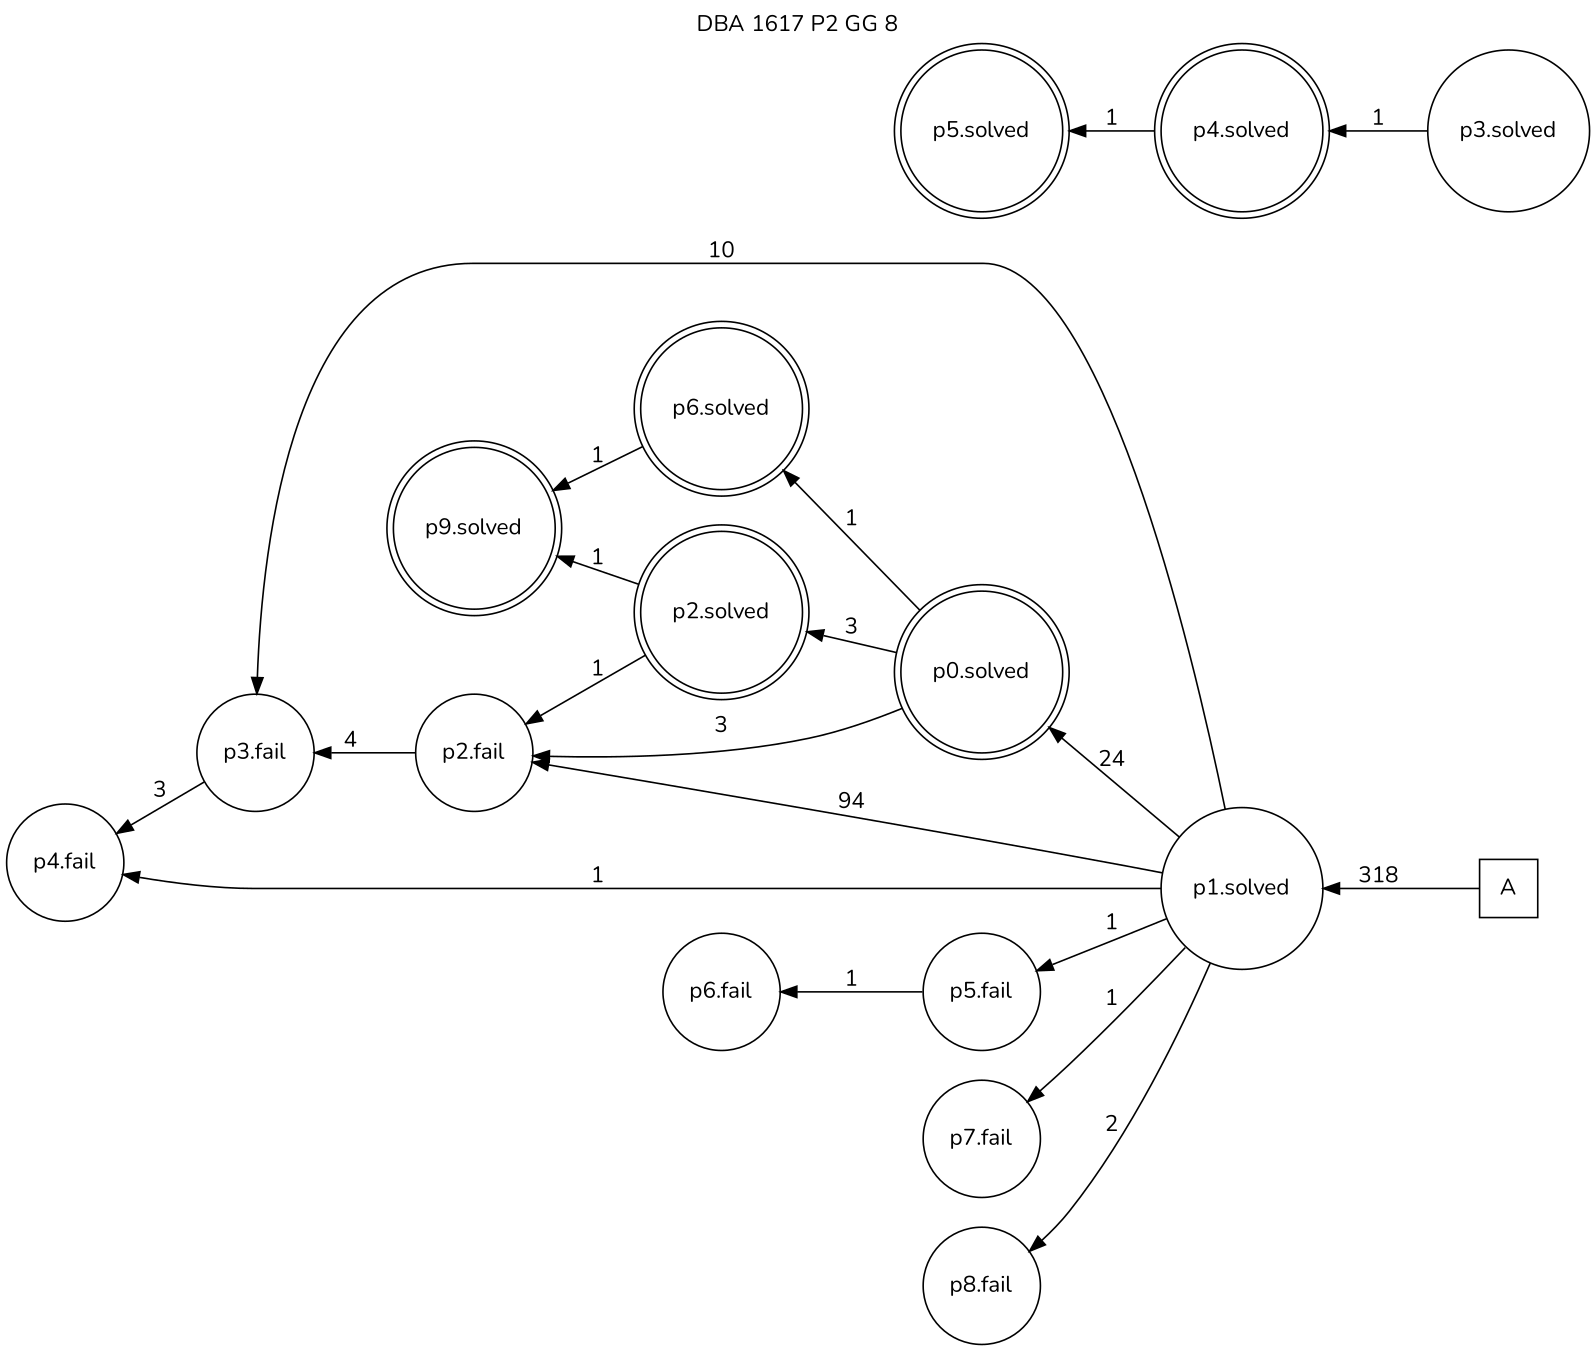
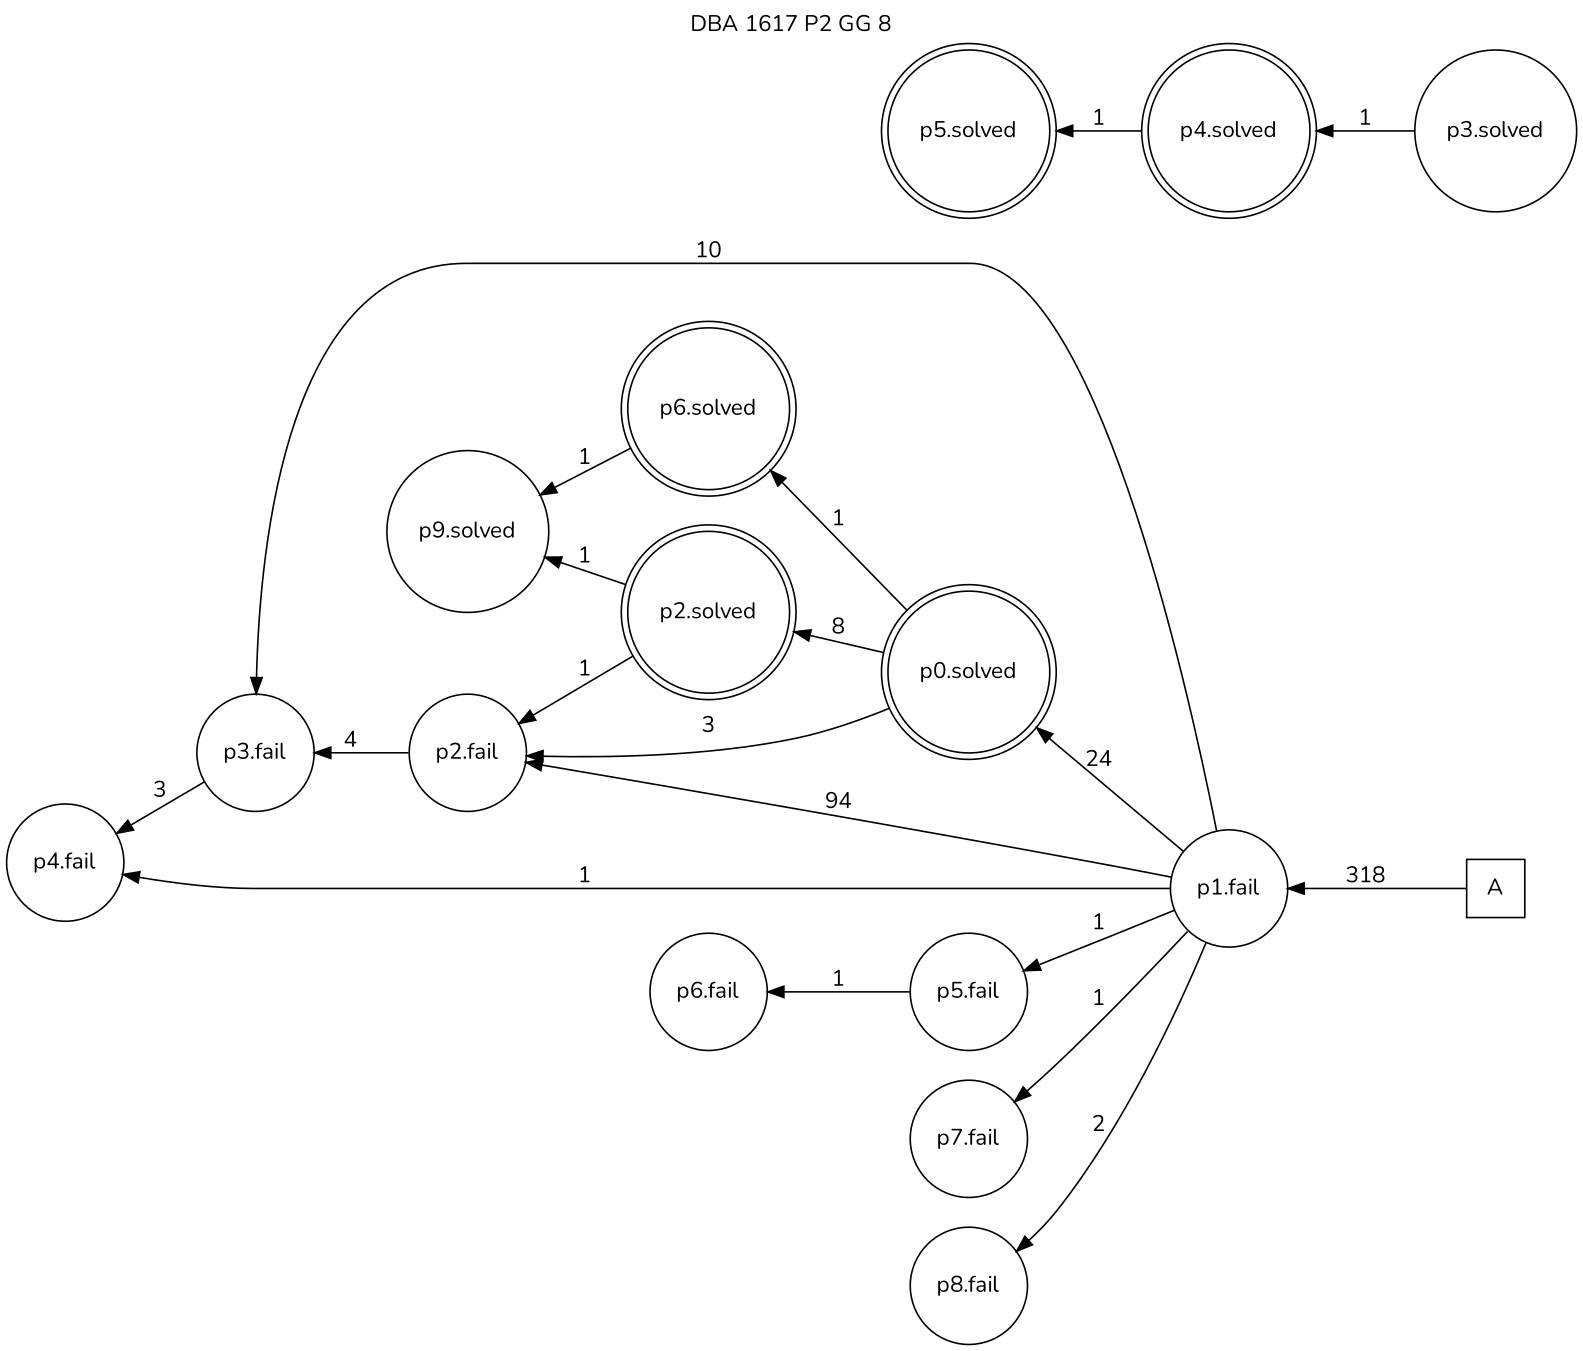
(474, 528) -> (468, 531)
(852, 628) -> (839, 628)
(1242, 888) -> (1229, 888)
